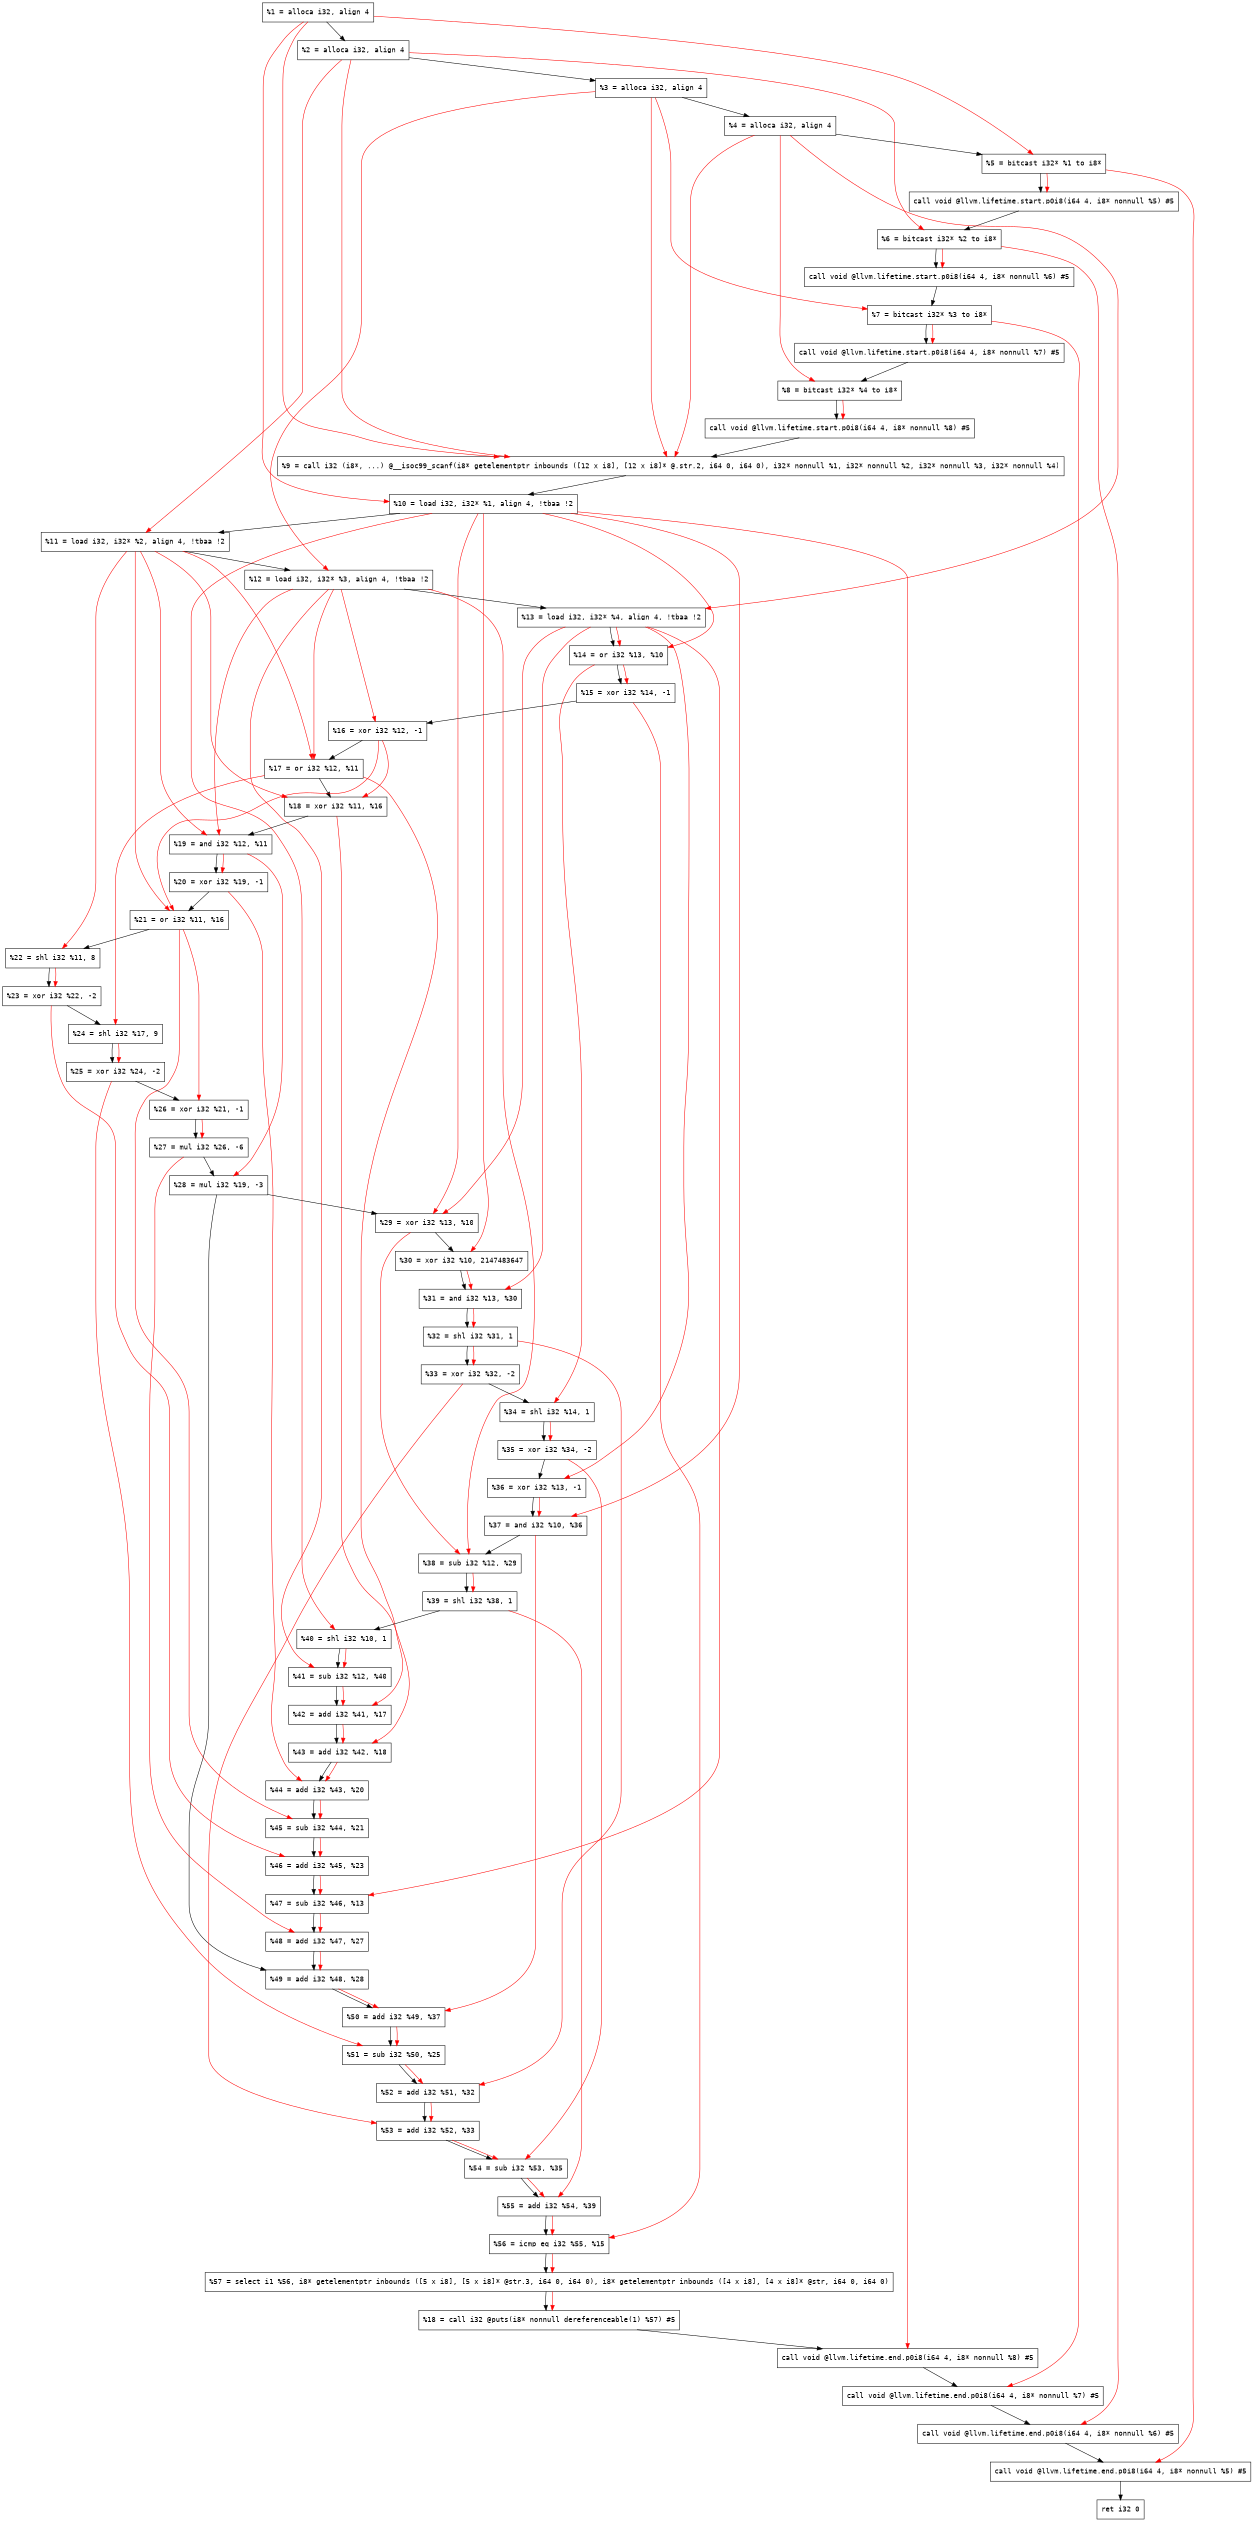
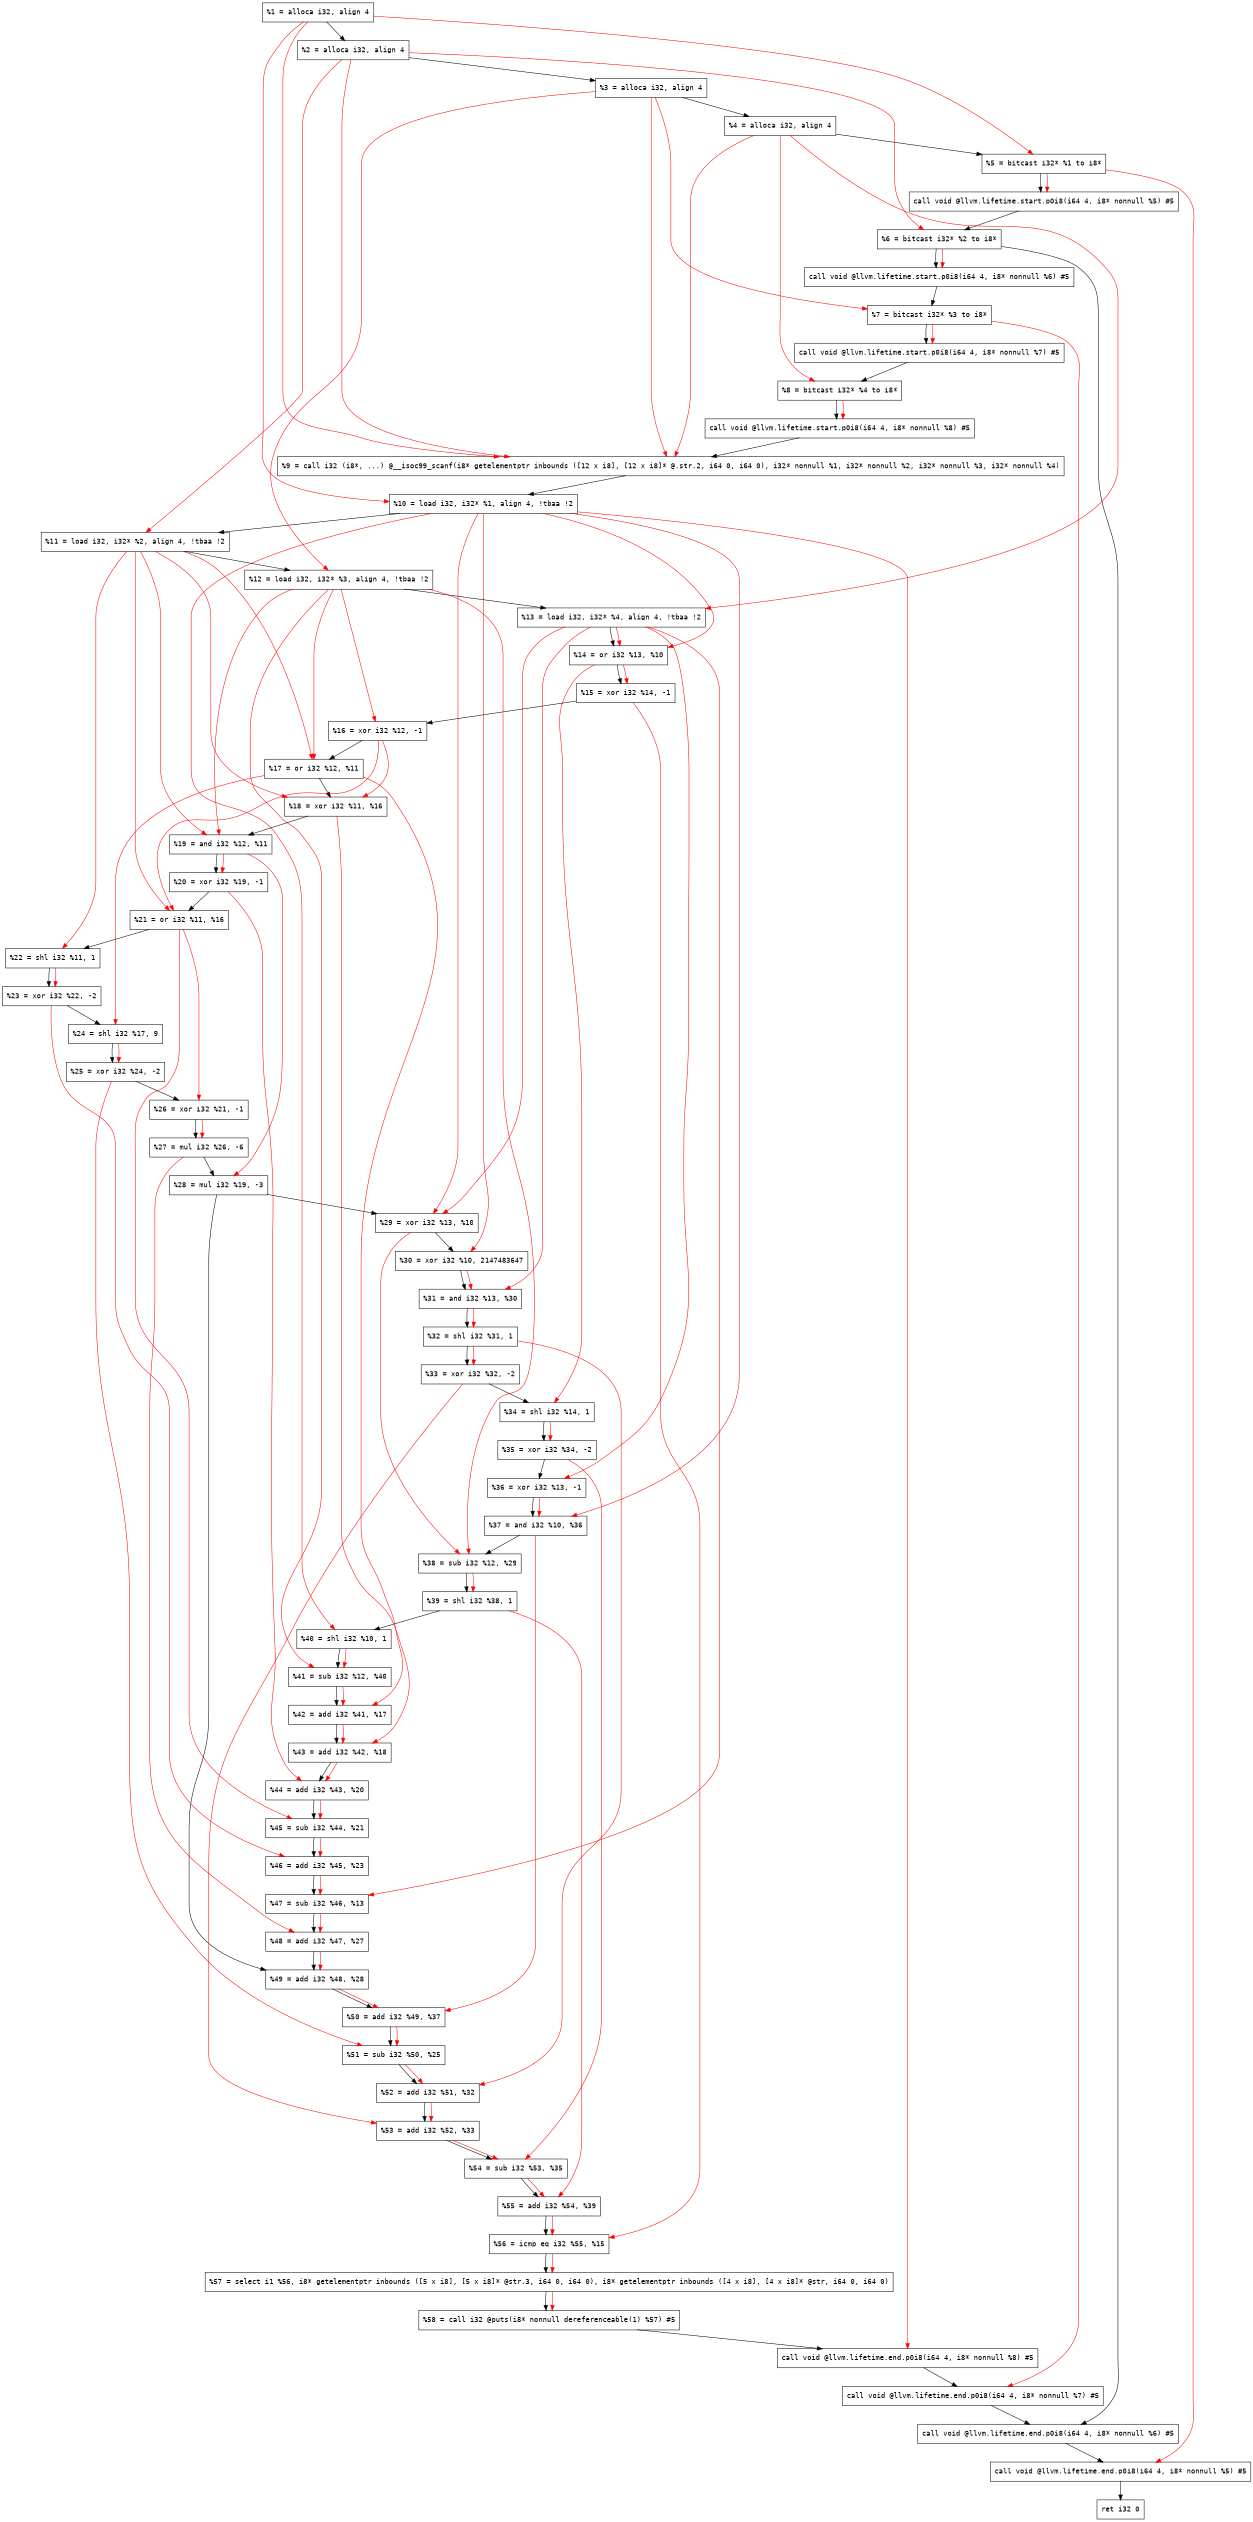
(53, 958) -> (53, 958)
(1118, 1307) -> (1118, 1307)
(549, 2320) -> (549, 2320)
